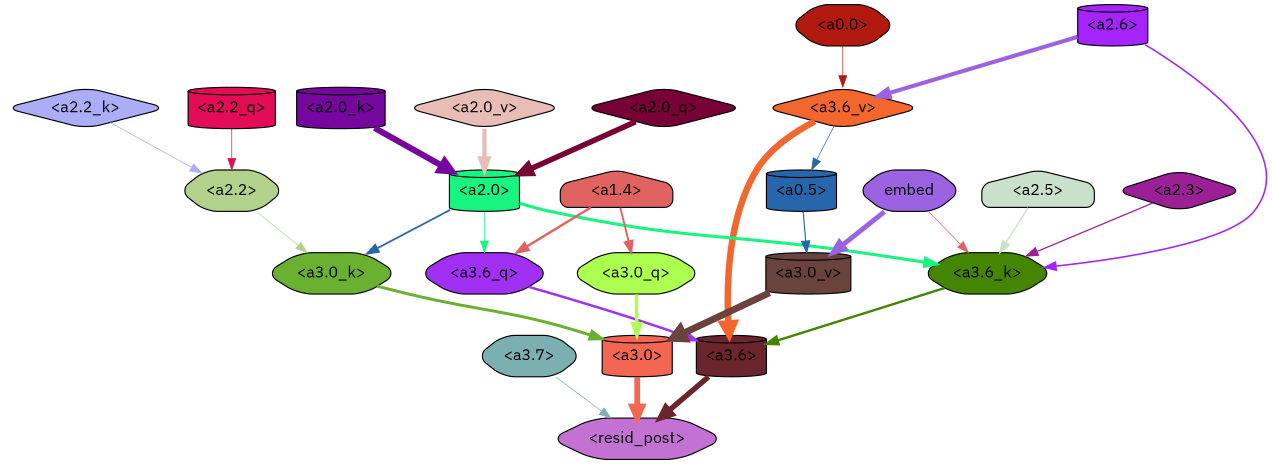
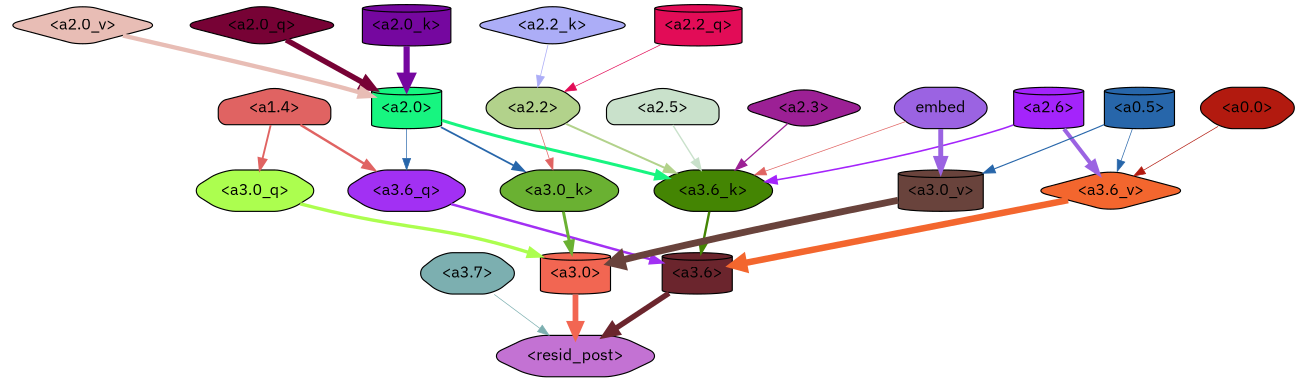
(825, 143) -> (1127, 145)
none -> (615, 146)
(484, 226) -> (407, 144)
(277, 228) -> (543, 140)
